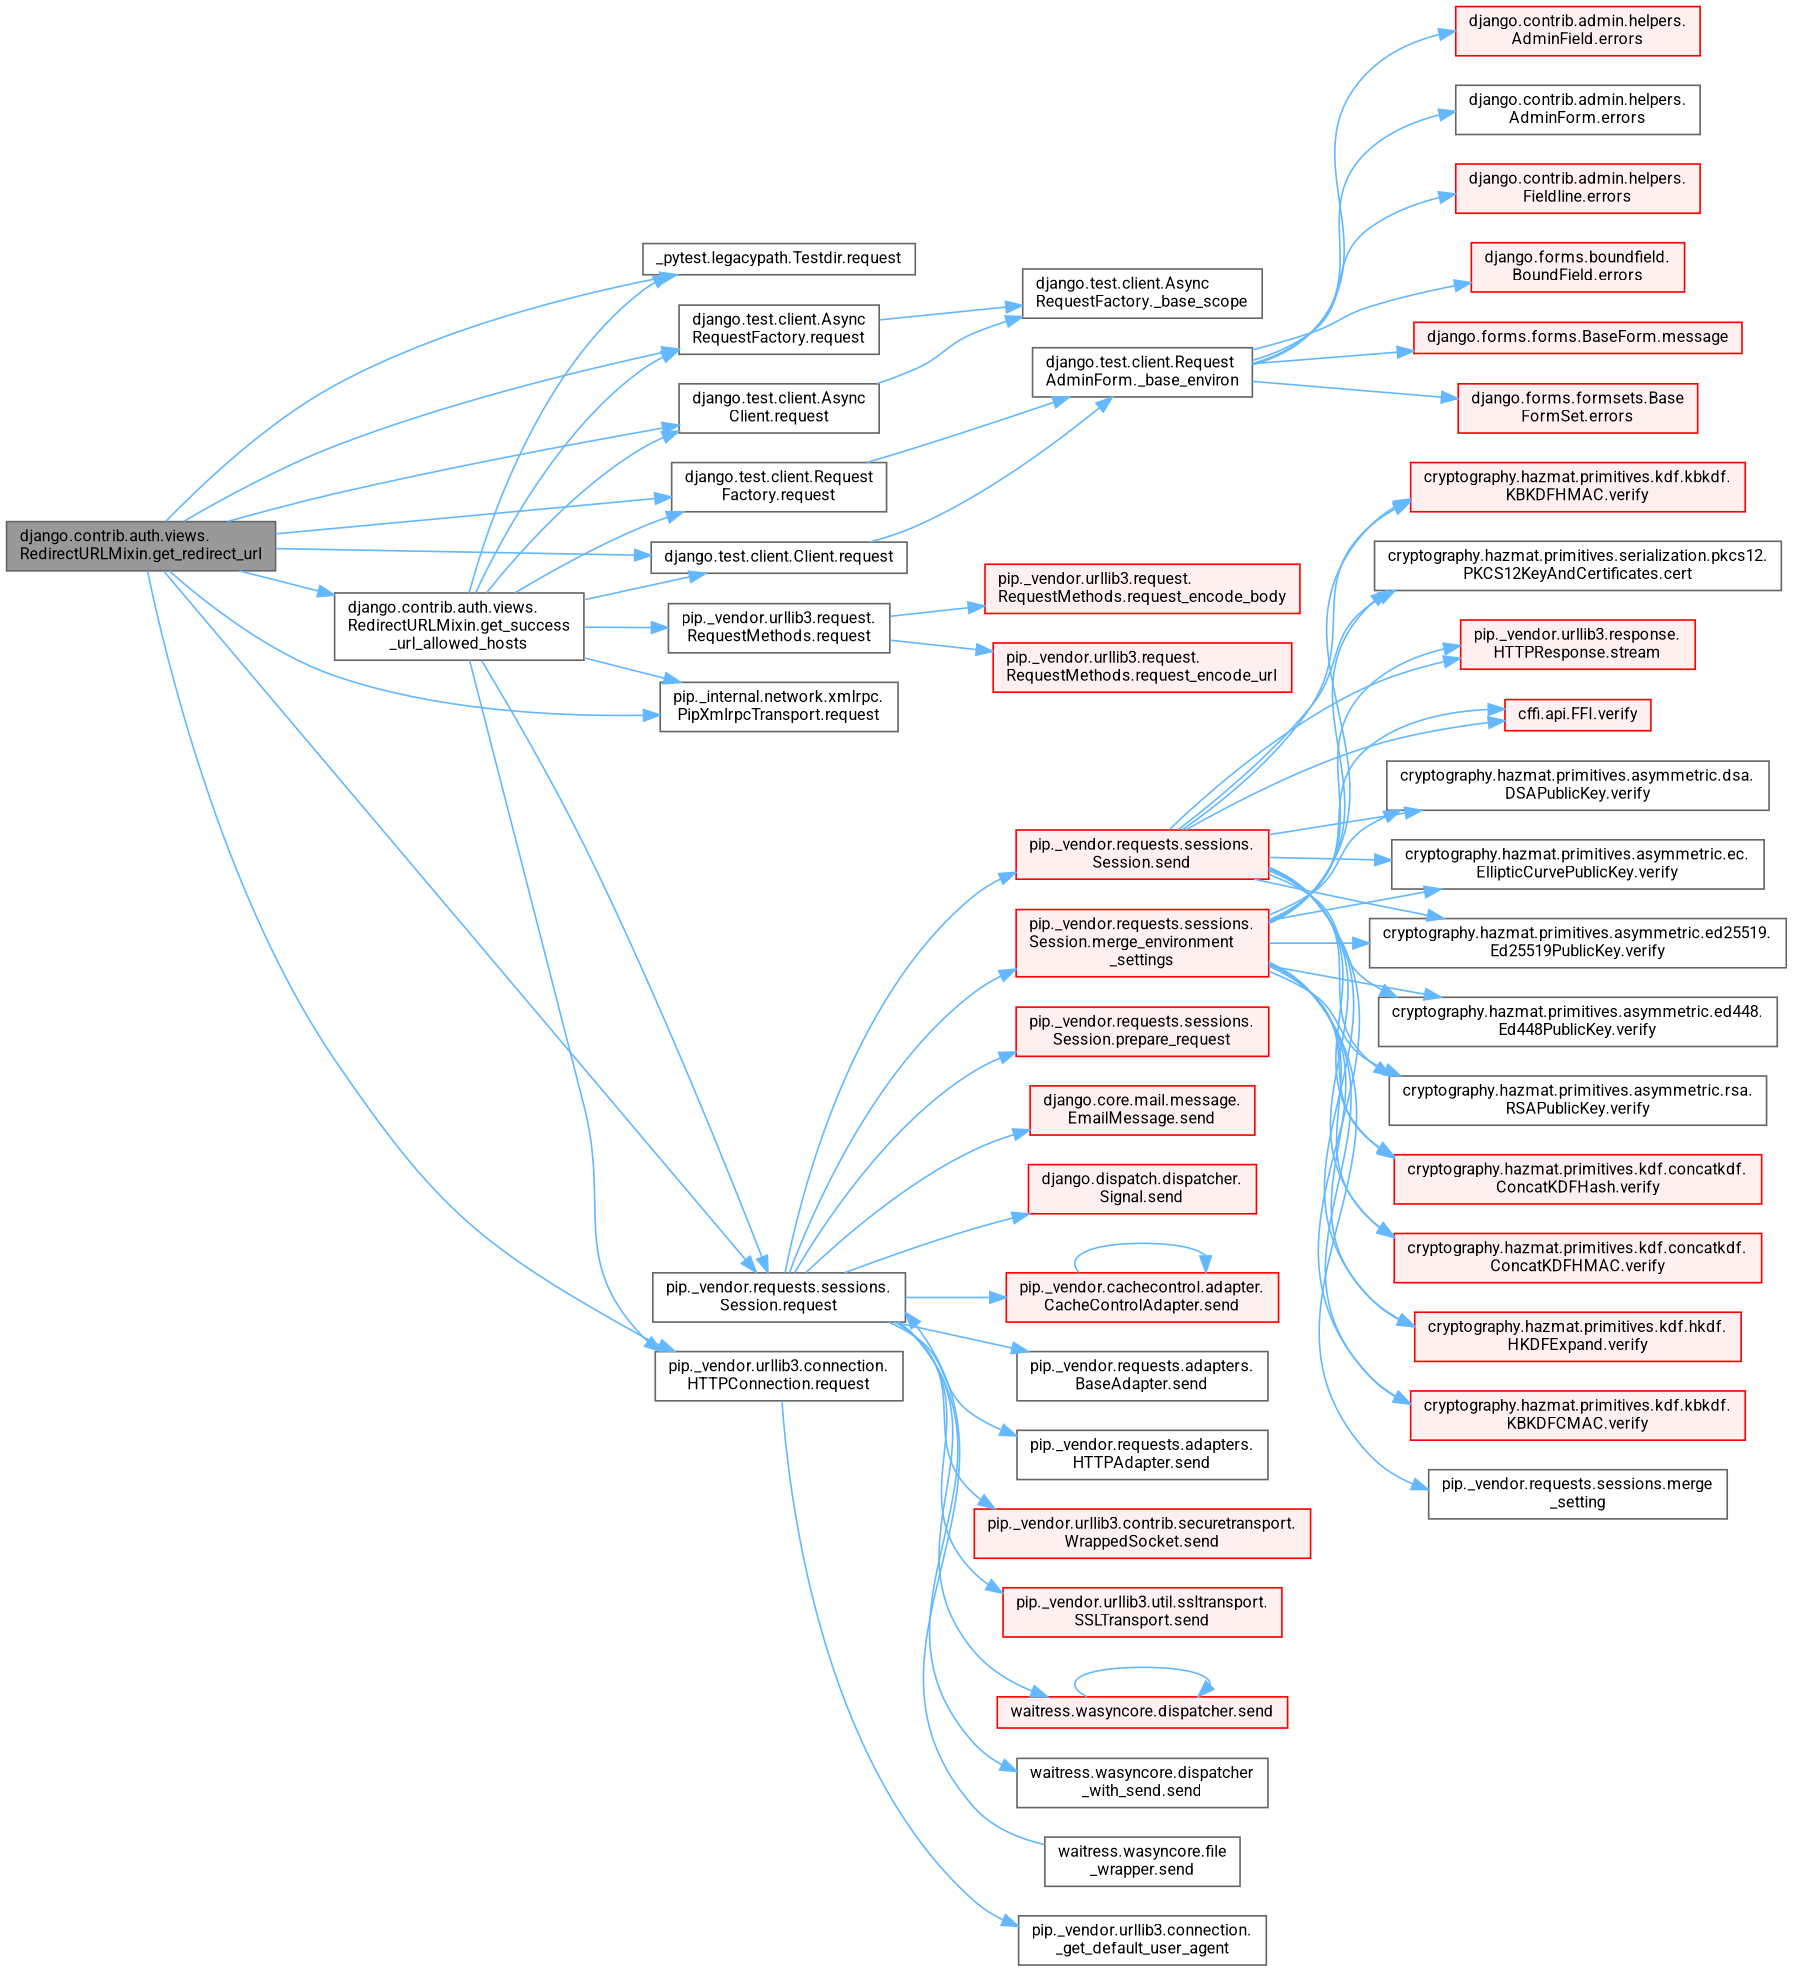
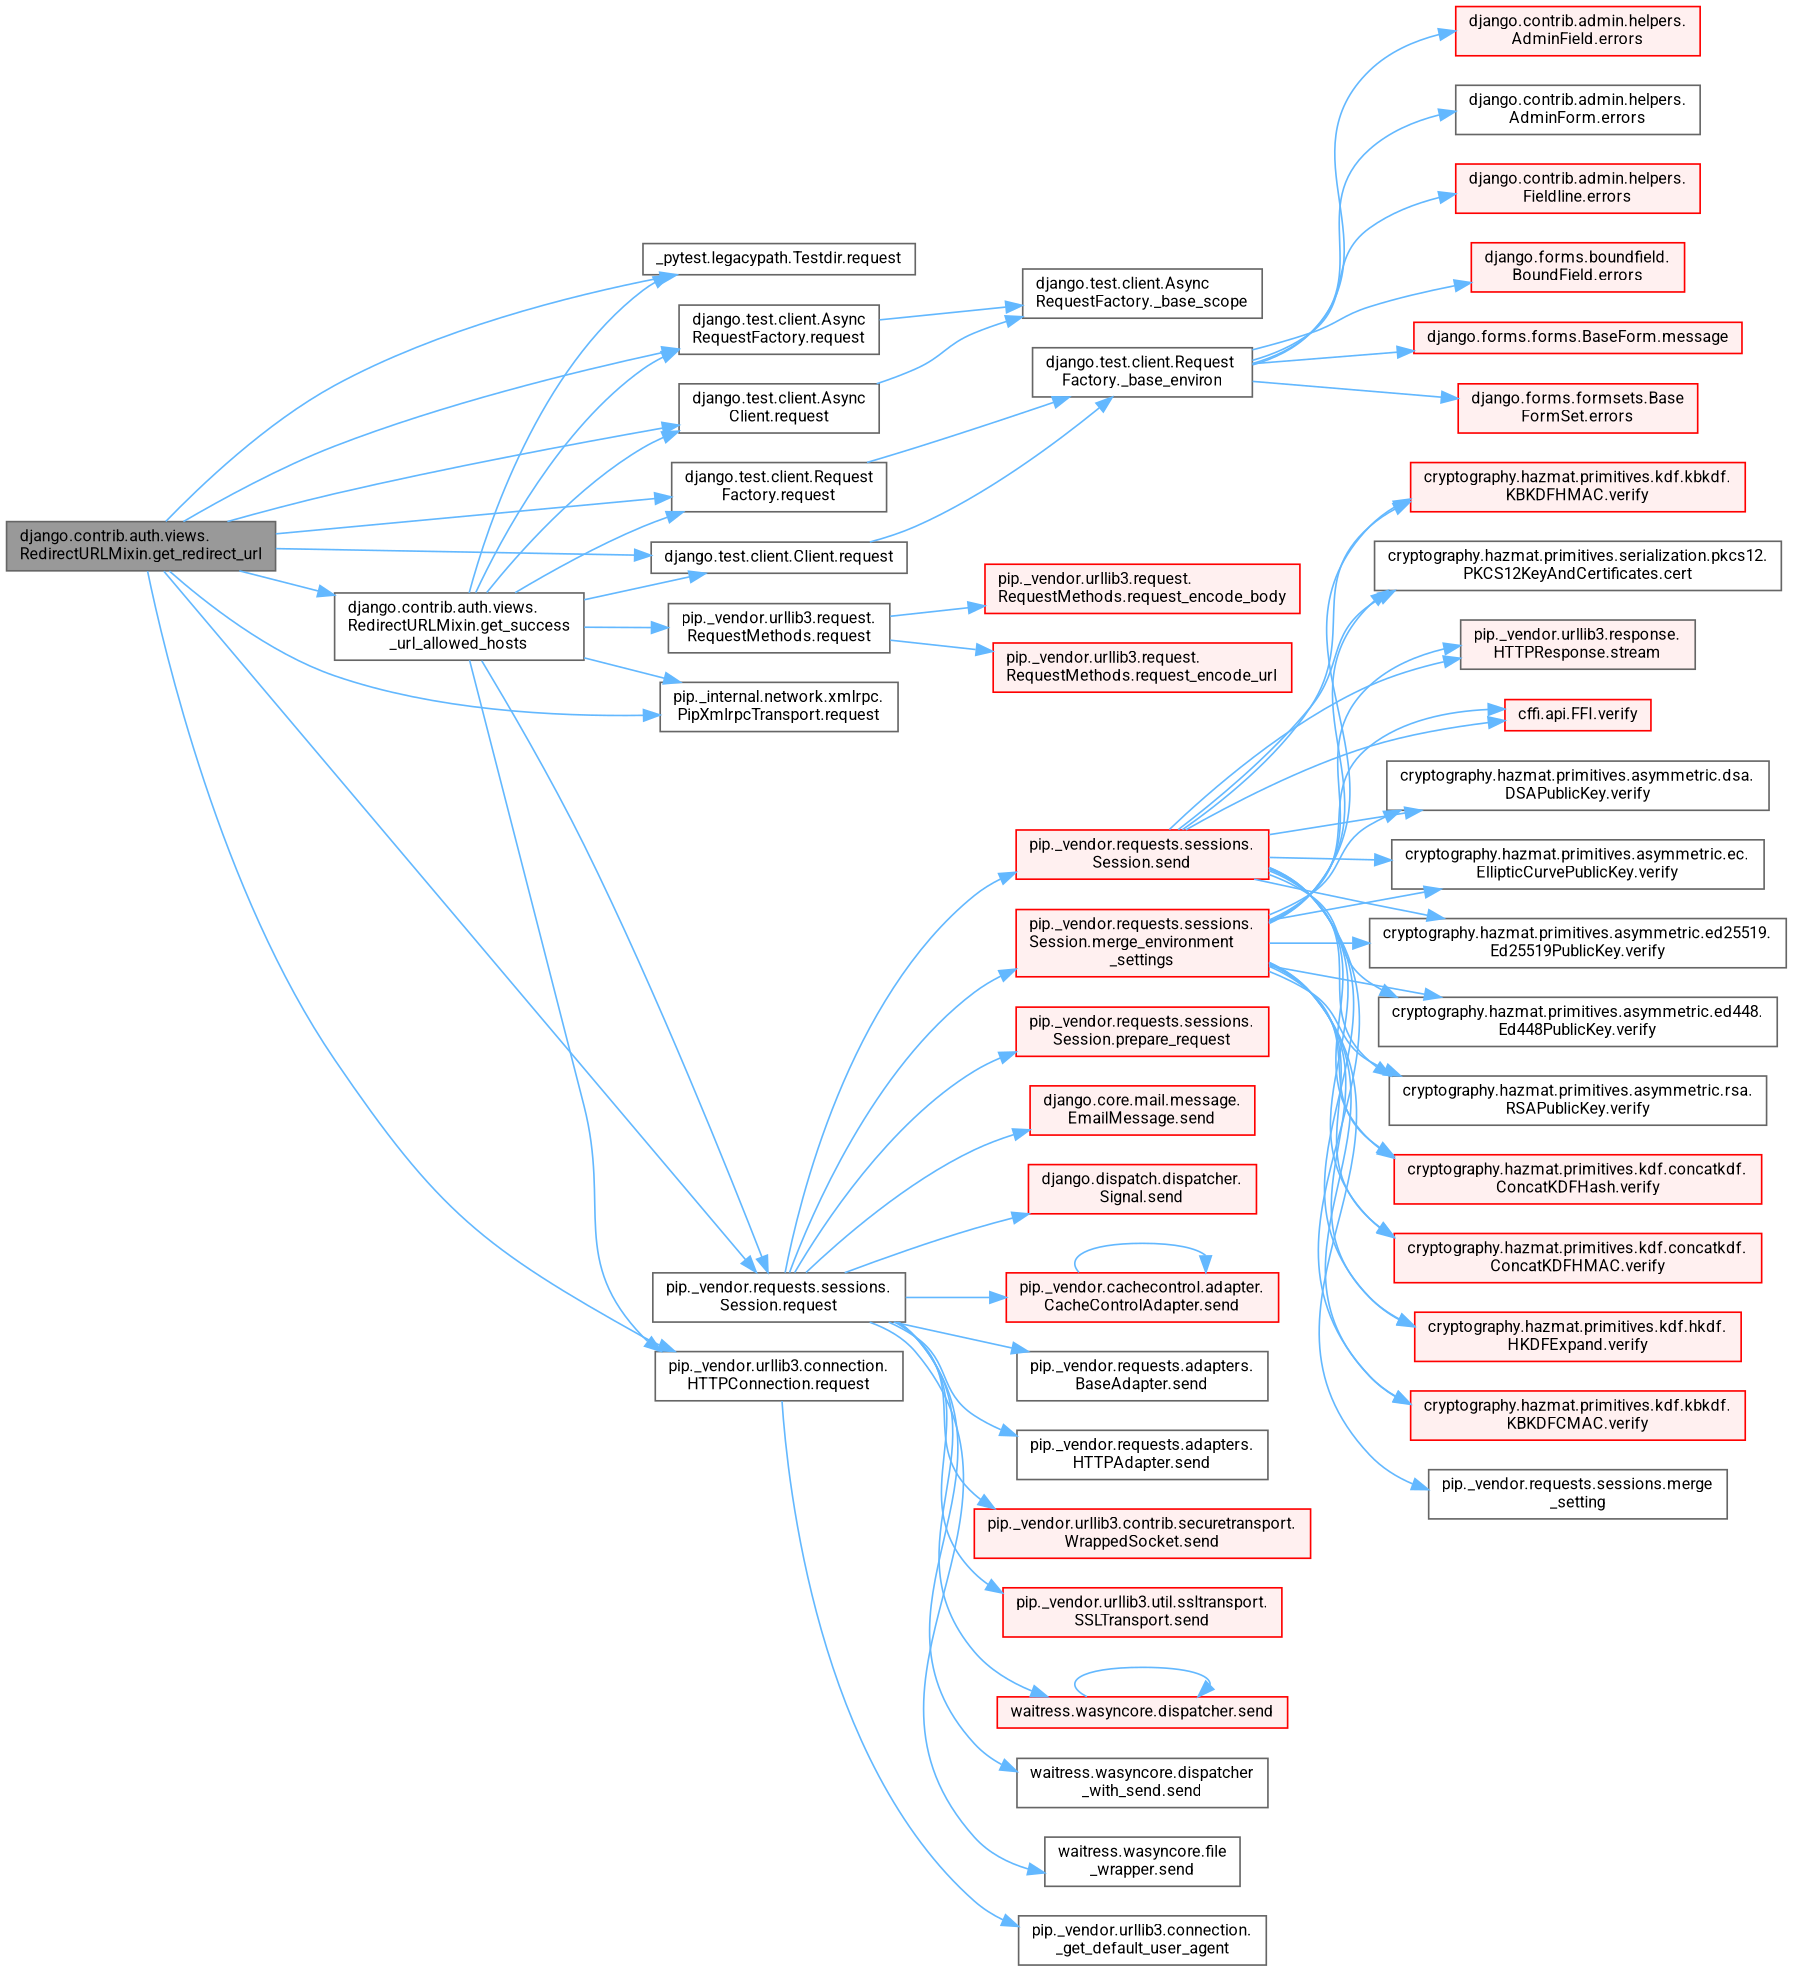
(1142, 372) -> (1142, 372)
(1578, 645) -> (1578, 645)
(924, 1680) -> (950, 1568)
